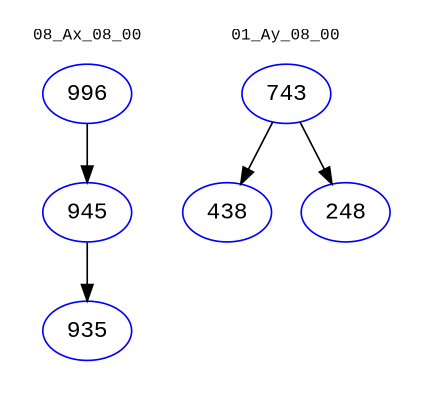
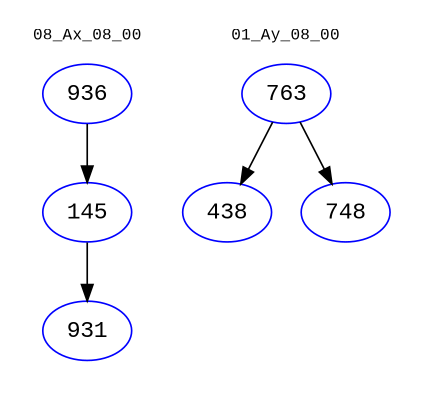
(87, 94) -> (87, 94)
(286, 94) -> (286, 94)
(87, 212) -> (87, 212)
(346, 212) -> (346, 212)
(87, 331) -> (87, 331)
